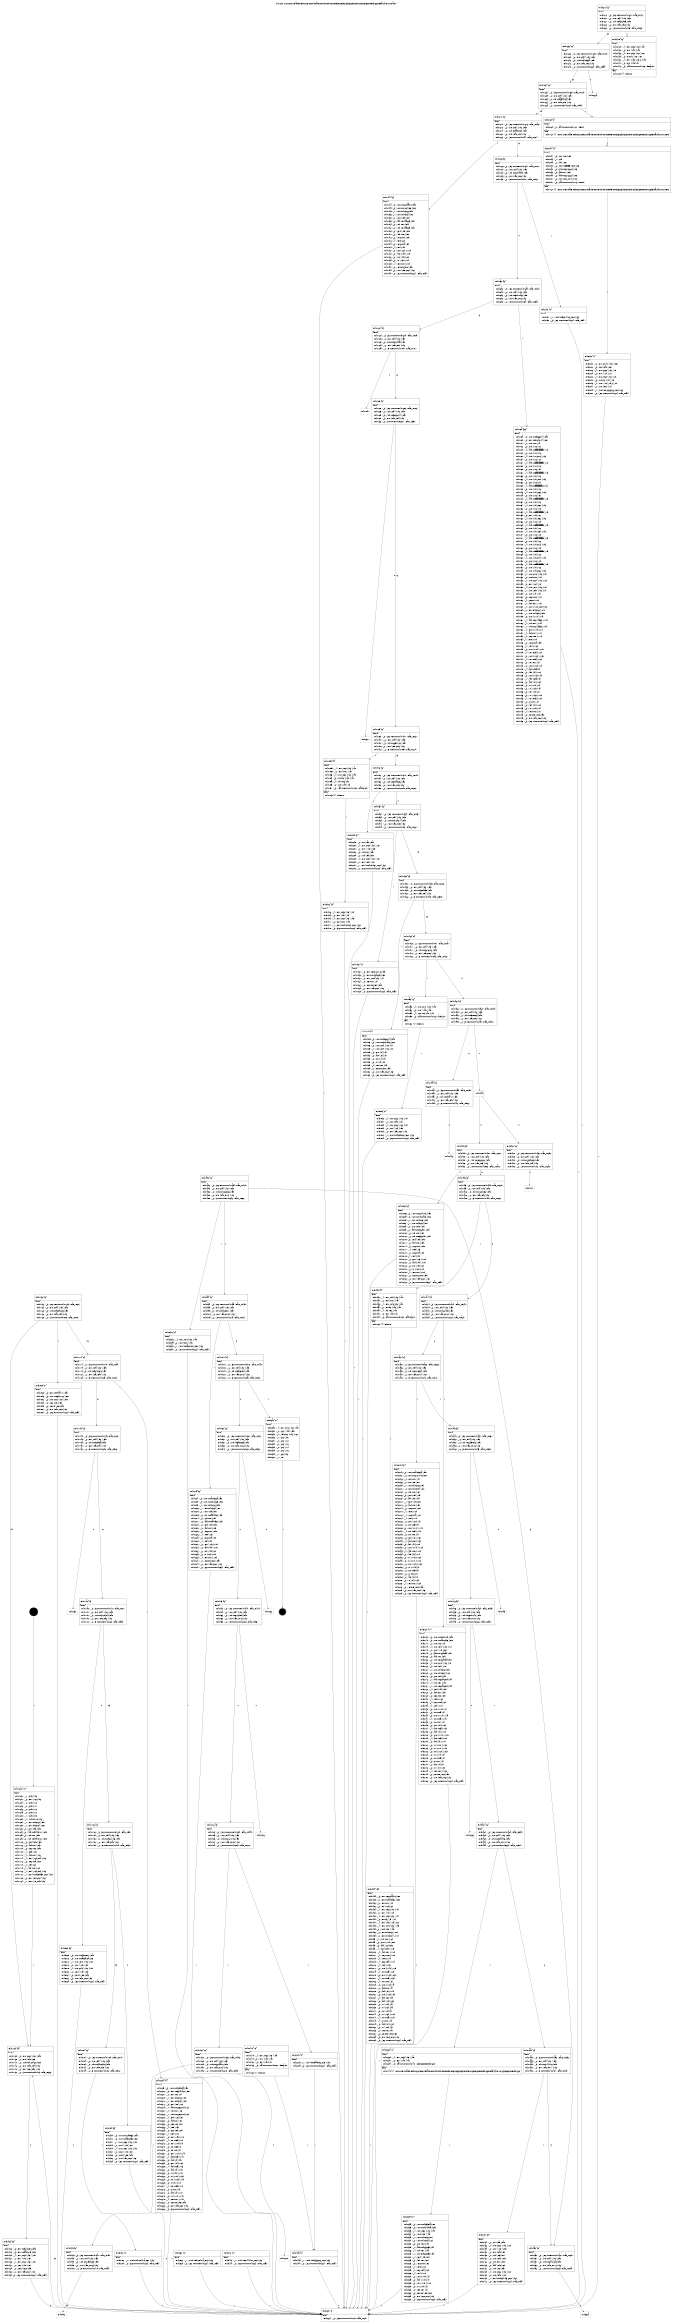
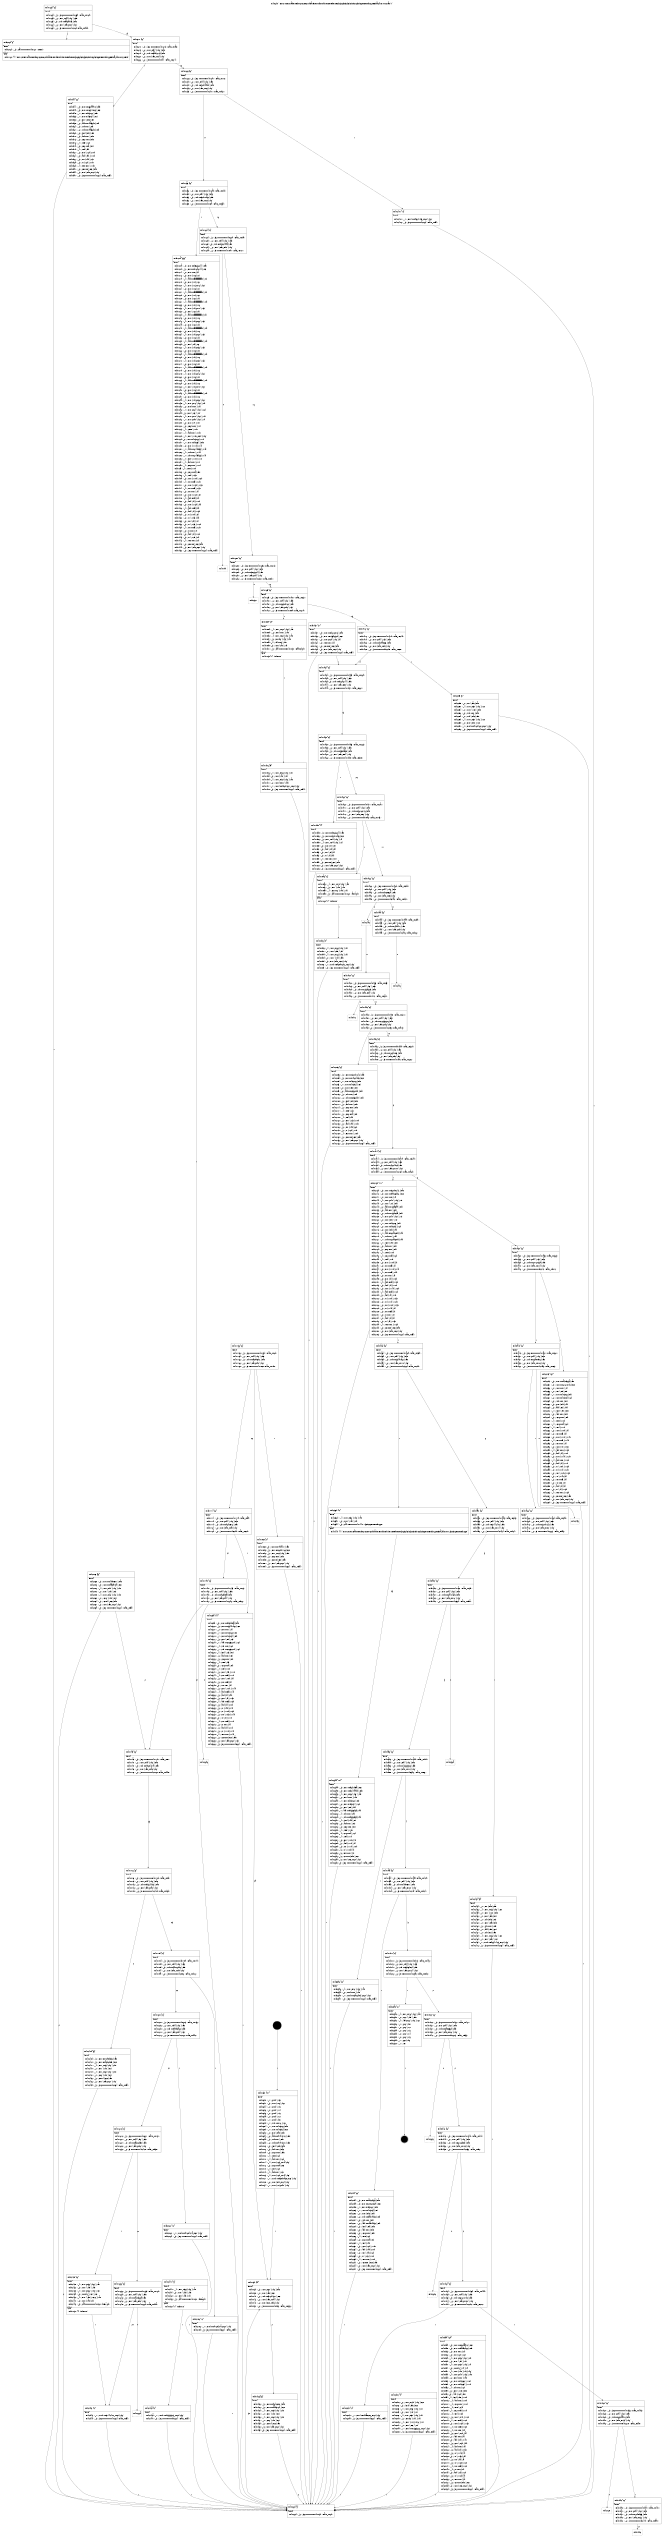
(574, 76) -> (122, 2356)
(607, 169) -> none
(390, 896) -> (337, 660)
(480, 1119) -> (374, 1002)
(394, 1308) -> none
(532, 1621) -> (428, 1676)
(486, 1723) -> (398, 1340)
(85, 1784) -> (130, 1680)
(470, 1835) -> none
none -> (176, 2025)
(449, 2145) -> (392, 1591)
(314, 2159) -> (355, 2467)
none -> (99, 2359)
